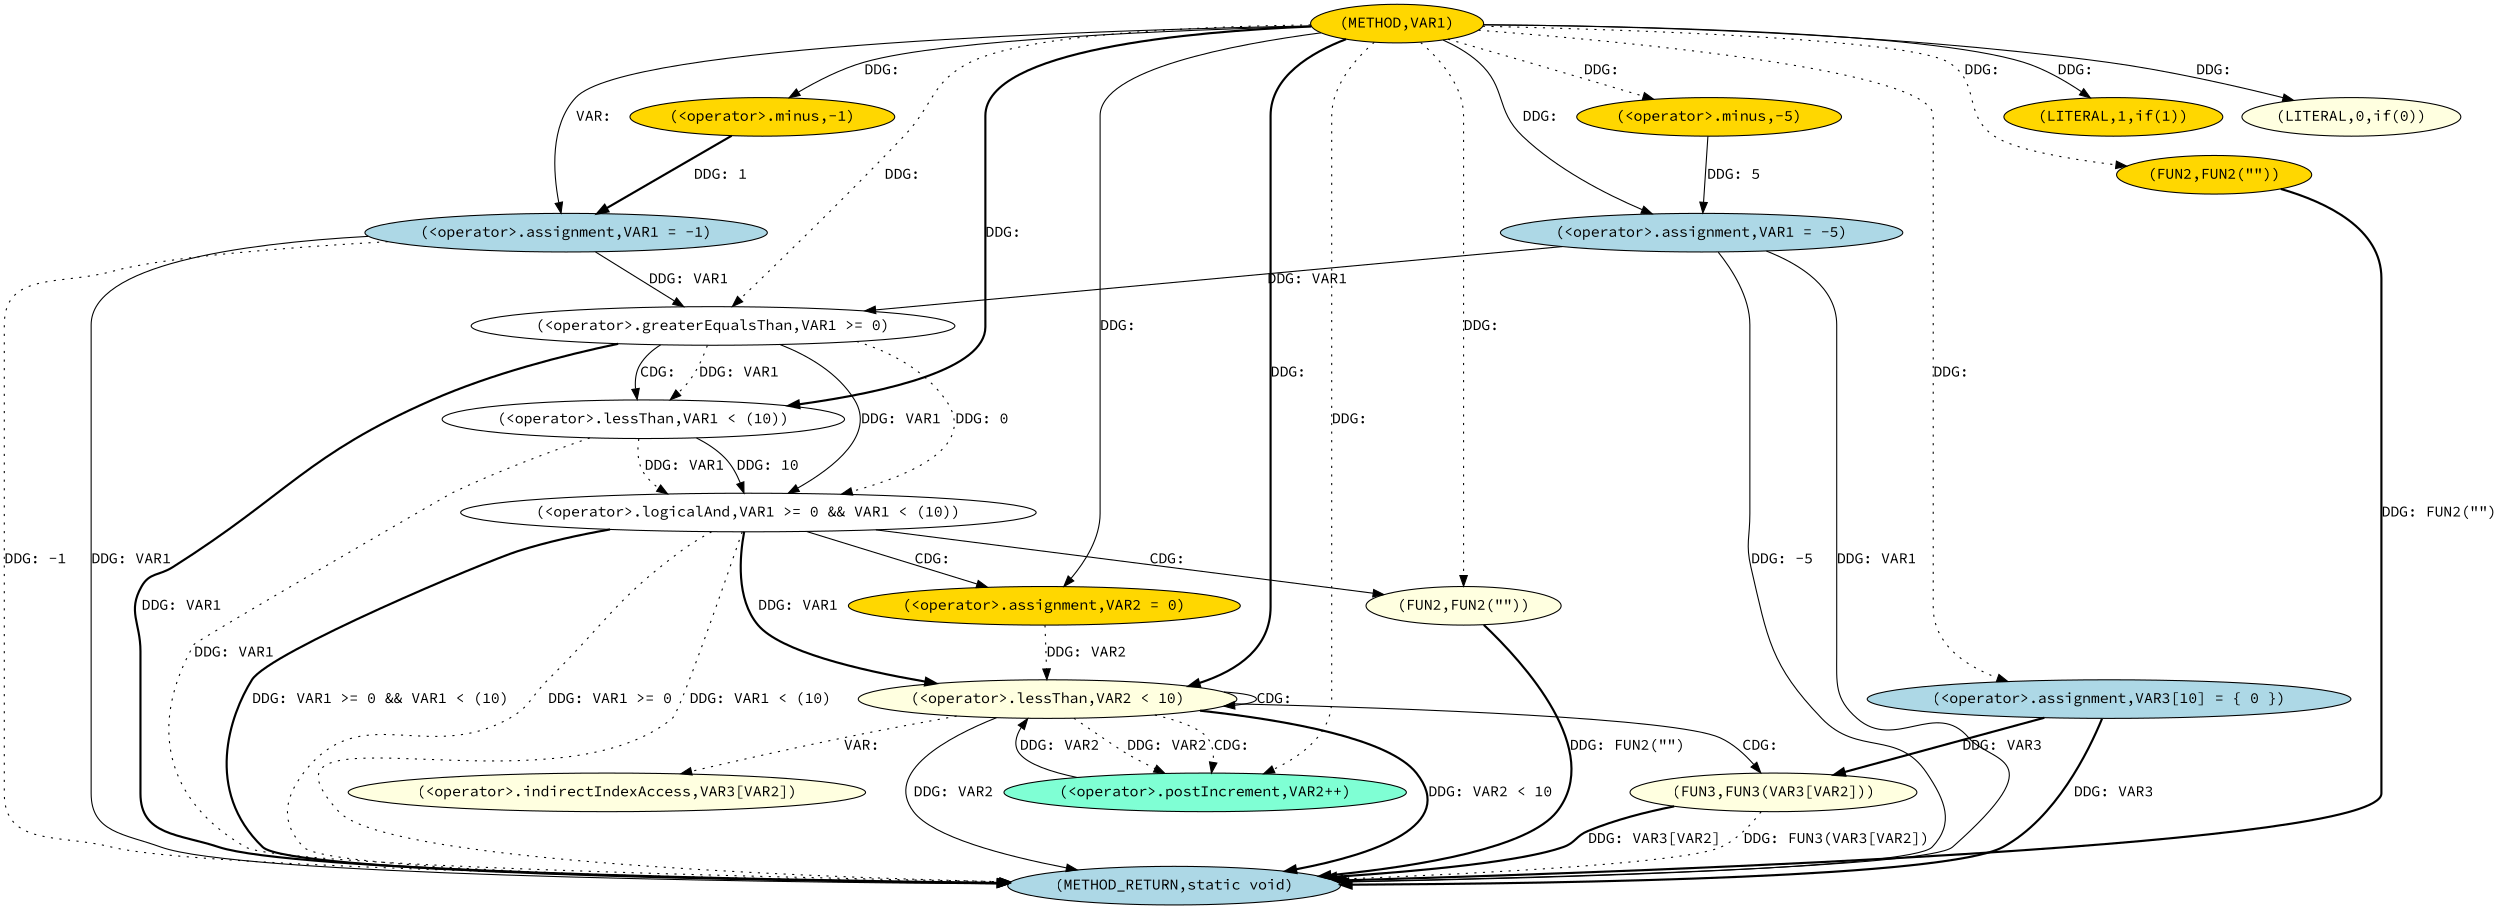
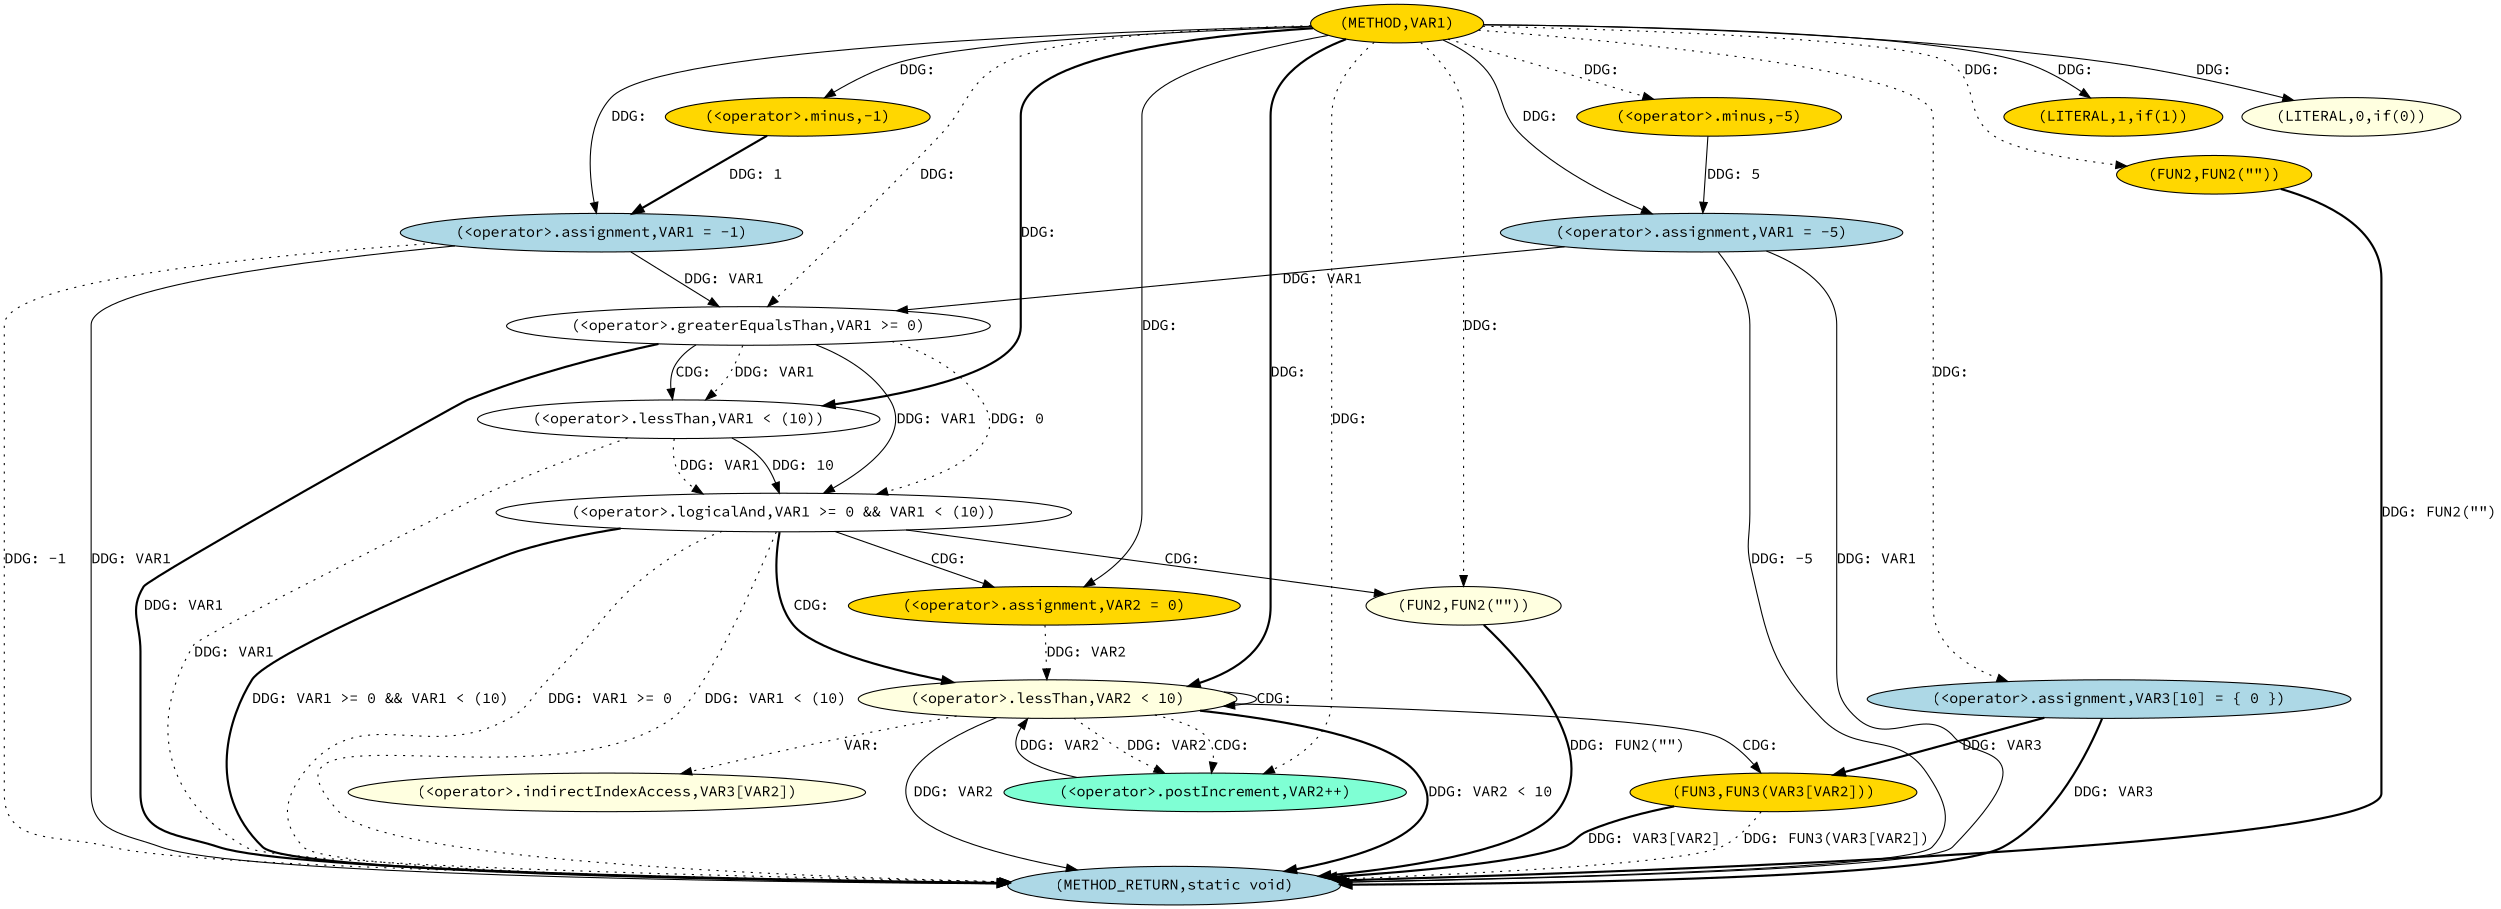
(598, 117) -> (634, 117)
(798, 606) -> (816, 606)
(1773, 792) -> (1773, 792)
